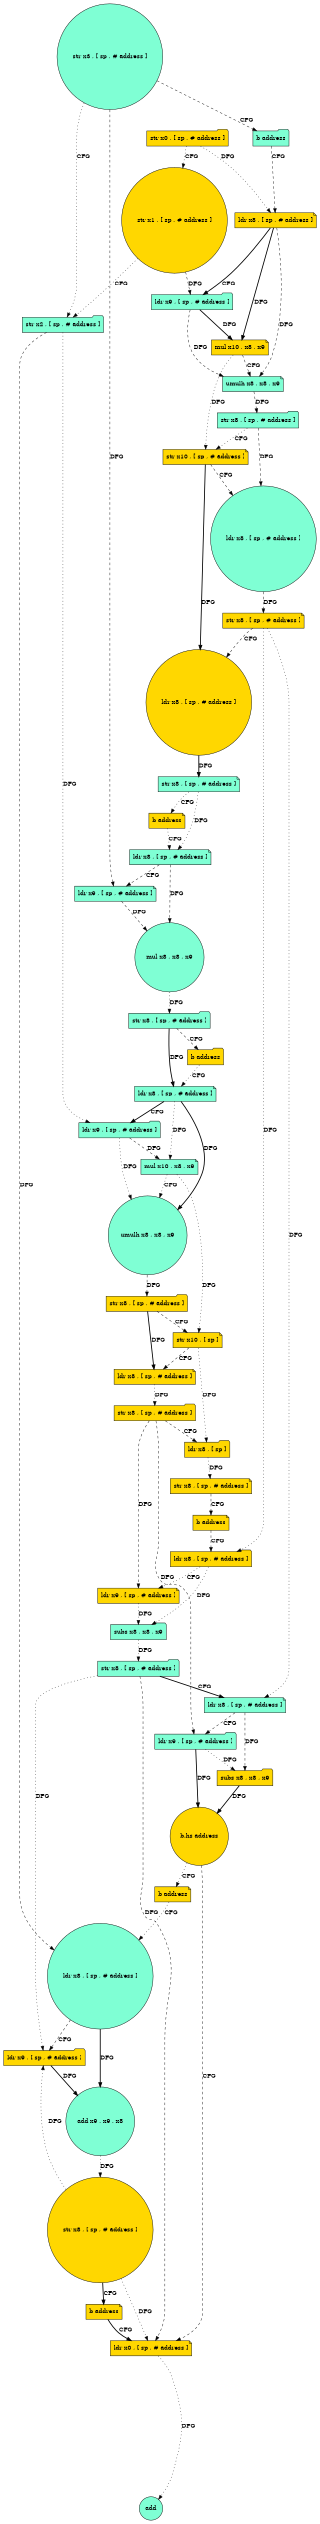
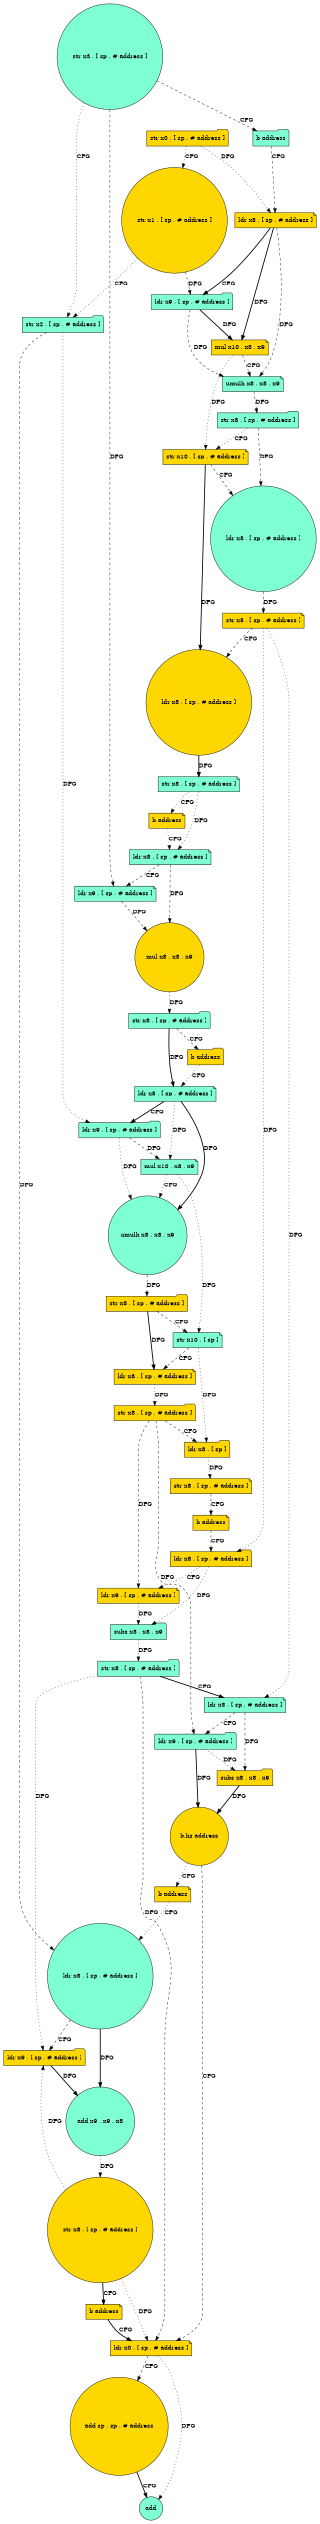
(169, 957) -> (169, 957)
(198, 1340) -> (198, 1340)
none -> (119, 2426)
